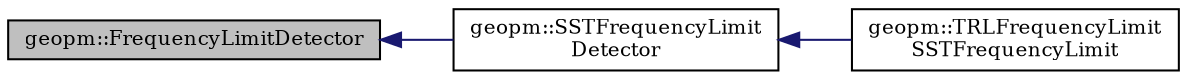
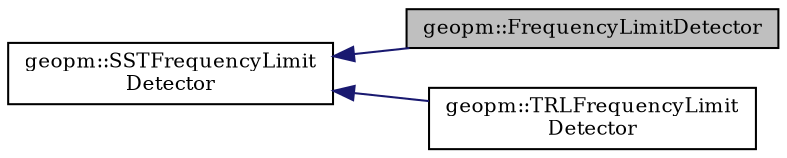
(427, 40) -> (382, 51)
(1015, 40) -> (592, 118)
